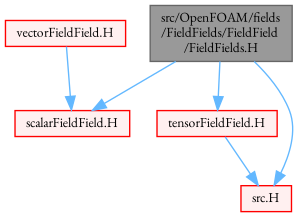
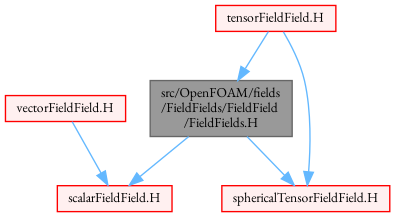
(219, 79) -> (257, 50)
(266, 199) -> (306, 199)
